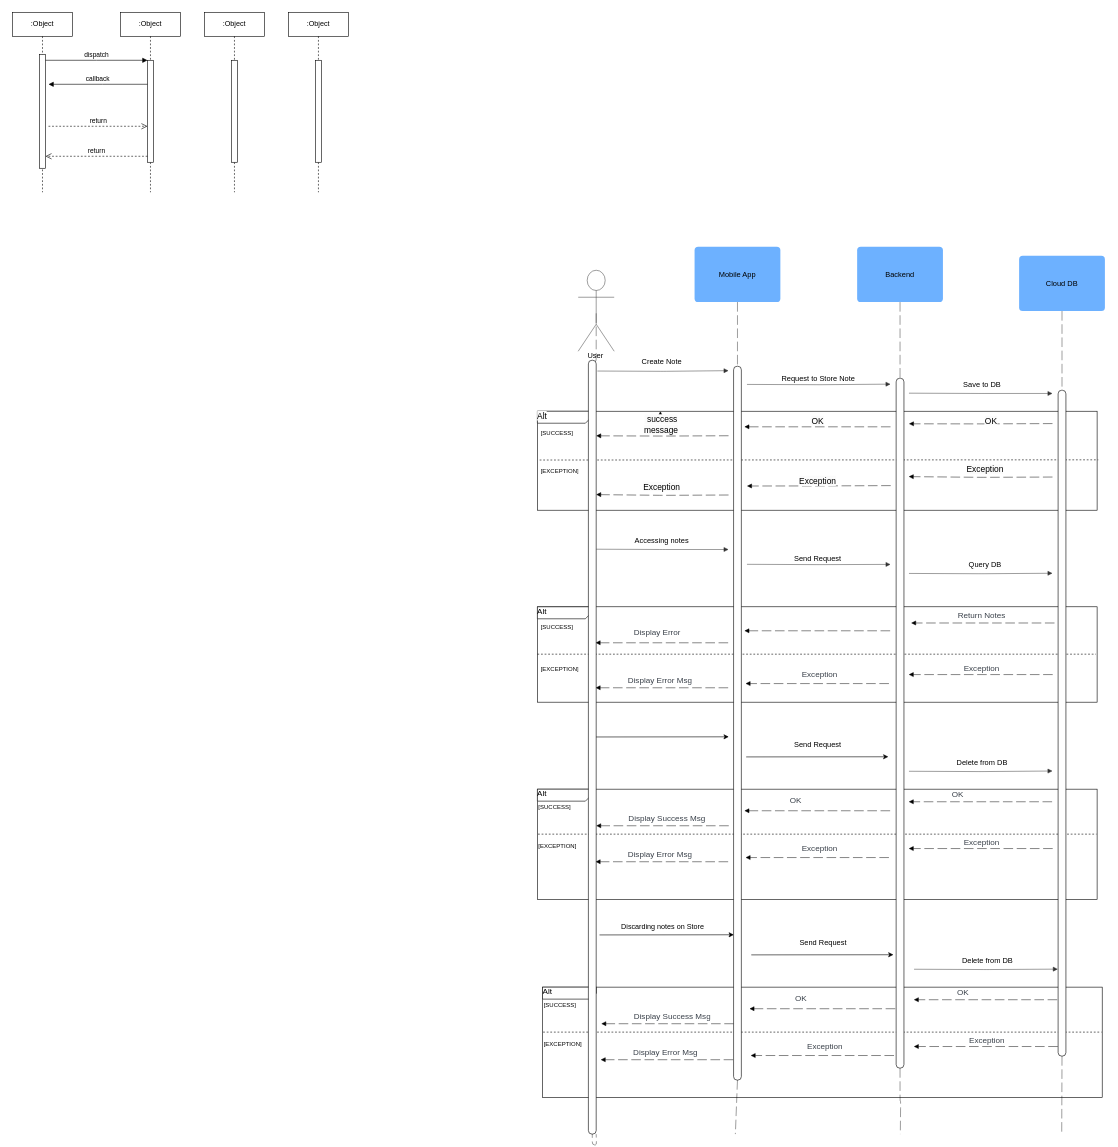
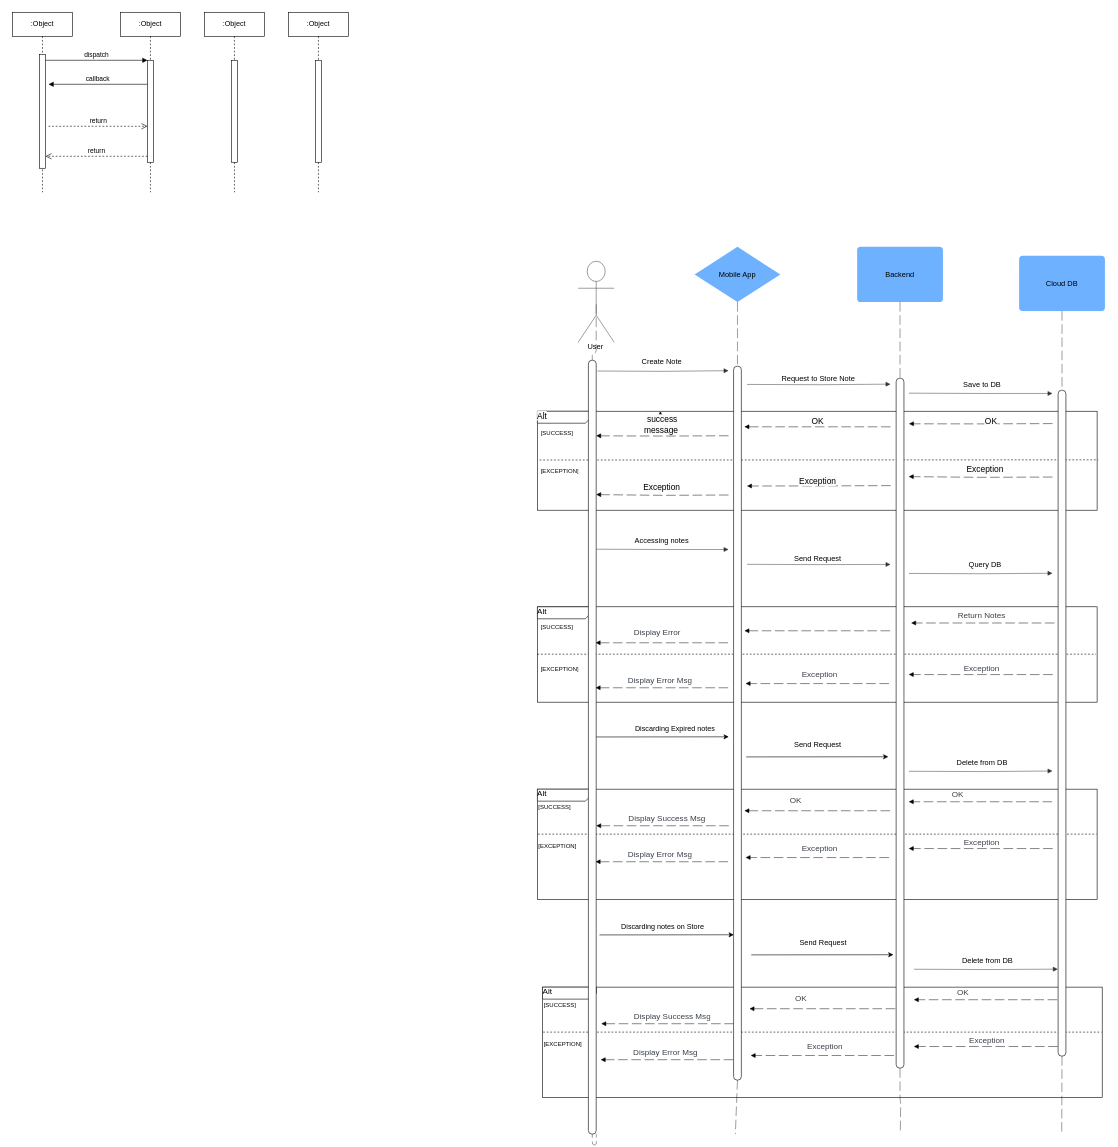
(737, 275) -> (737, 275)
(596, 311) -> (596, 302)
none -> (670, 732)
